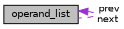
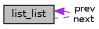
(41, 14) -> (29, 14)
